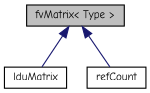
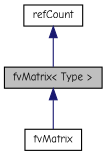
(99, 51) -> (53, 52)
(36, 78) -> (53, 140)
